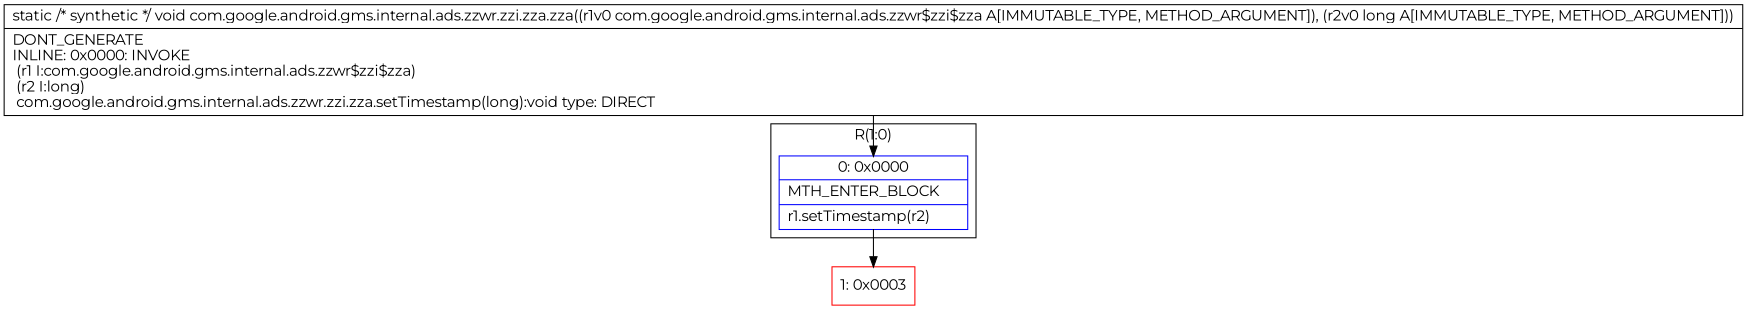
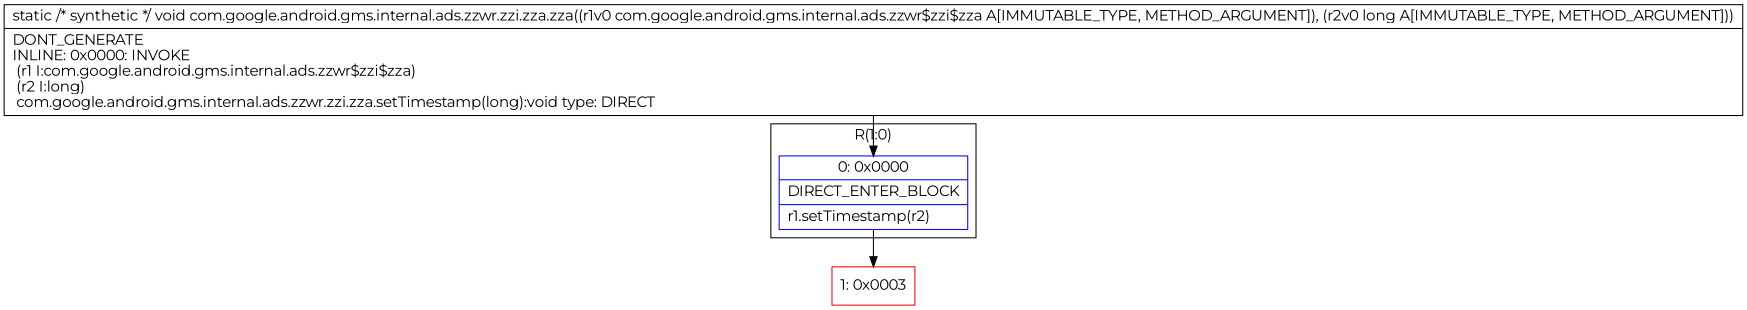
(864, 192) -> (873, 192)
